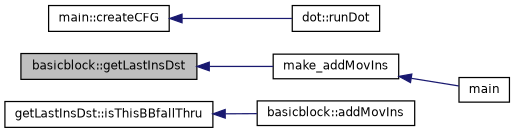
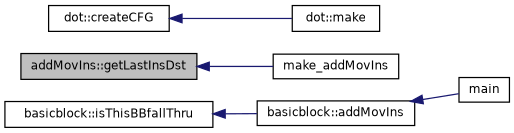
(109, 18) -> (109, 18)
(336, 18) -> (336, 18)
(109, 66) -> (109, 66)
(435, 82) -> (441, 97)
(109, 114) -> (109, 114)
